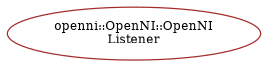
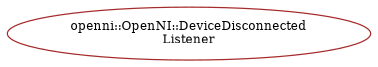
(134, 34) -> (189, 34)
